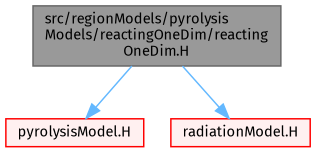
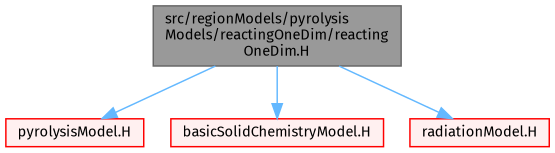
none -> (277, 133)
